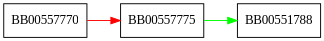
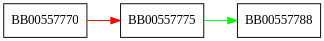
(279, 21) -> (279, 21)
